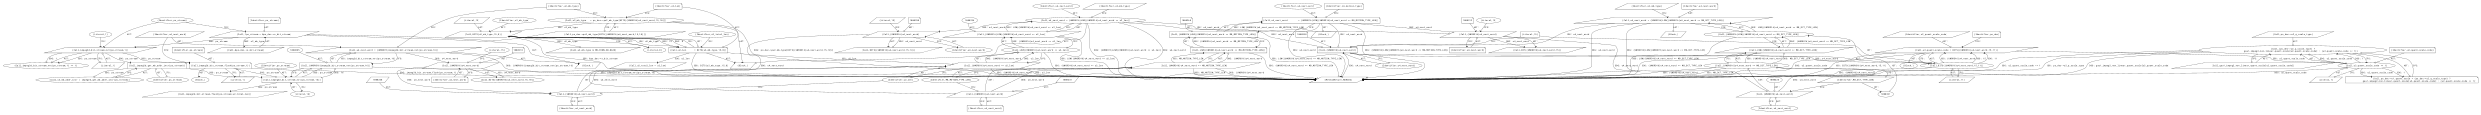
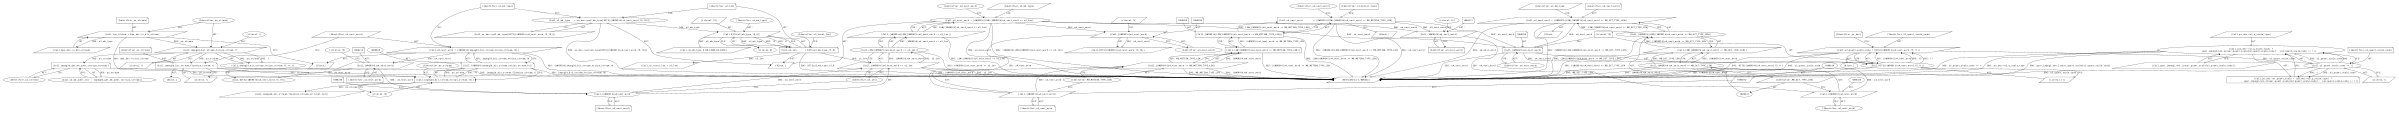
(970, 28) -> (1789, 73)
(1537, 50) -> none
(378, 80) -> (338, 80)
